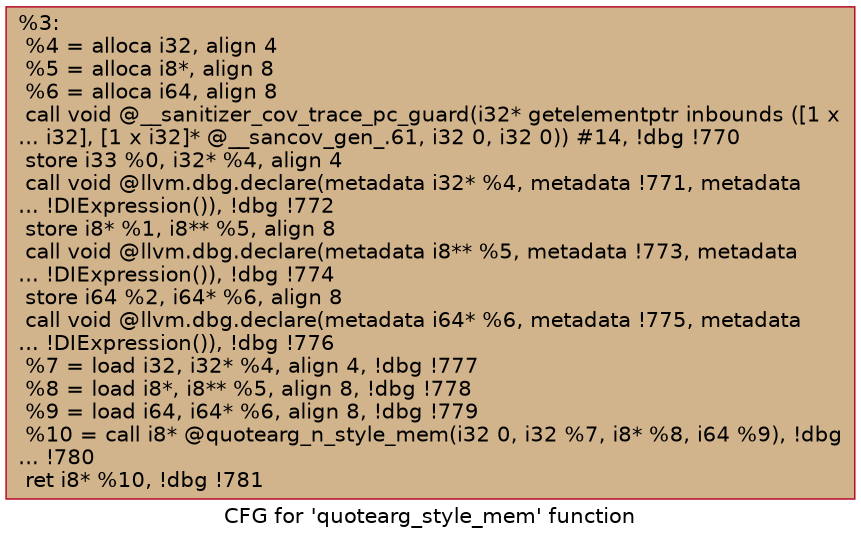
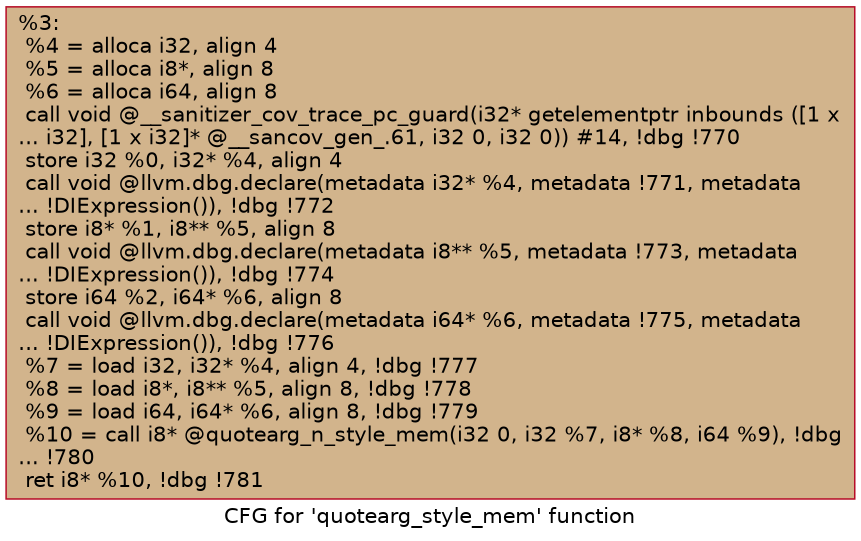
(181, 161) -> (181, 161)
